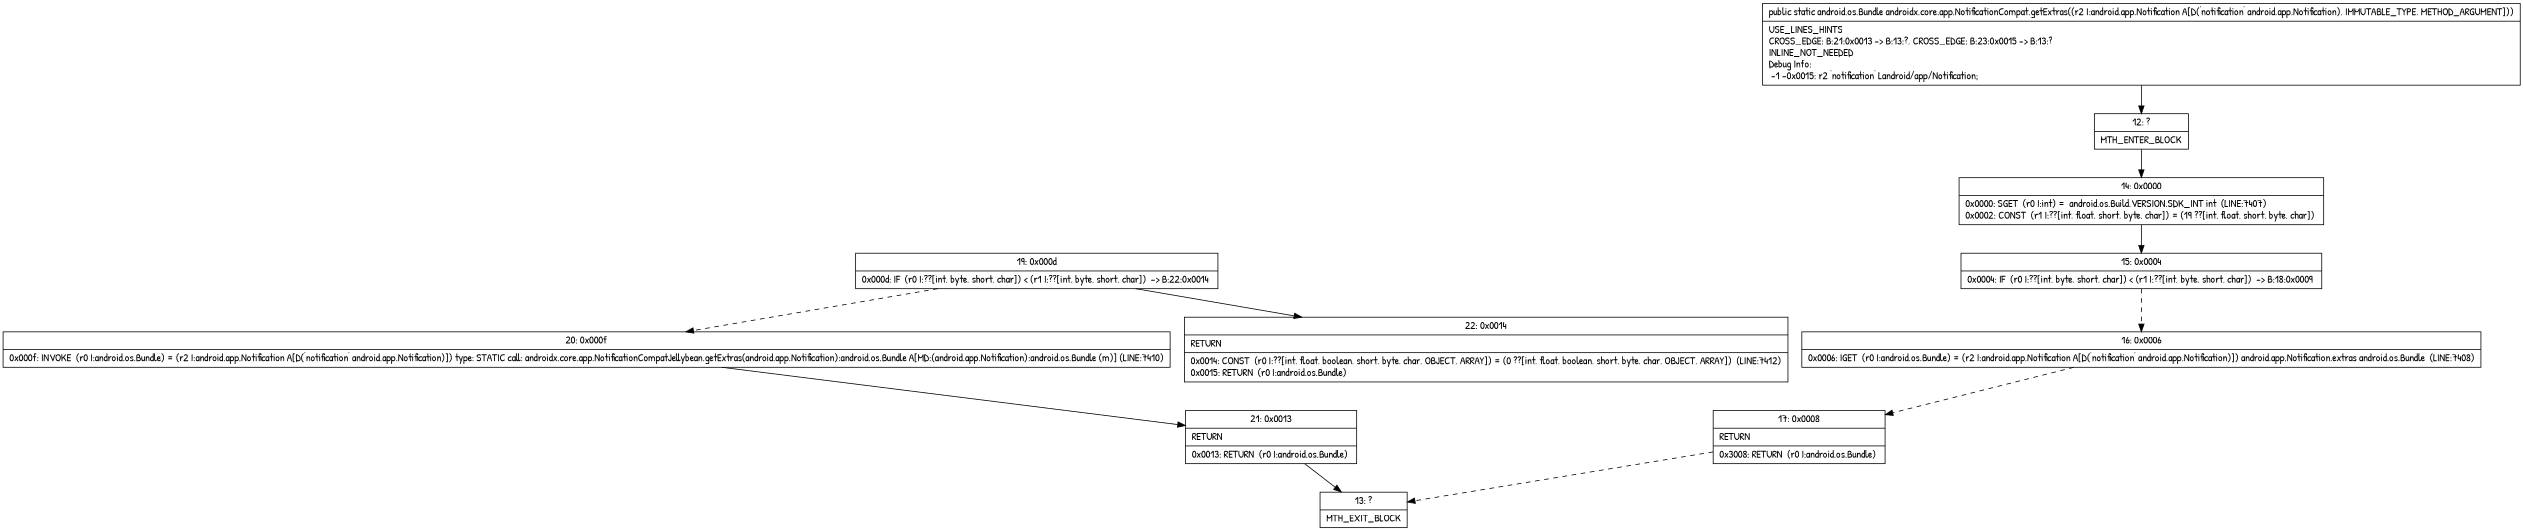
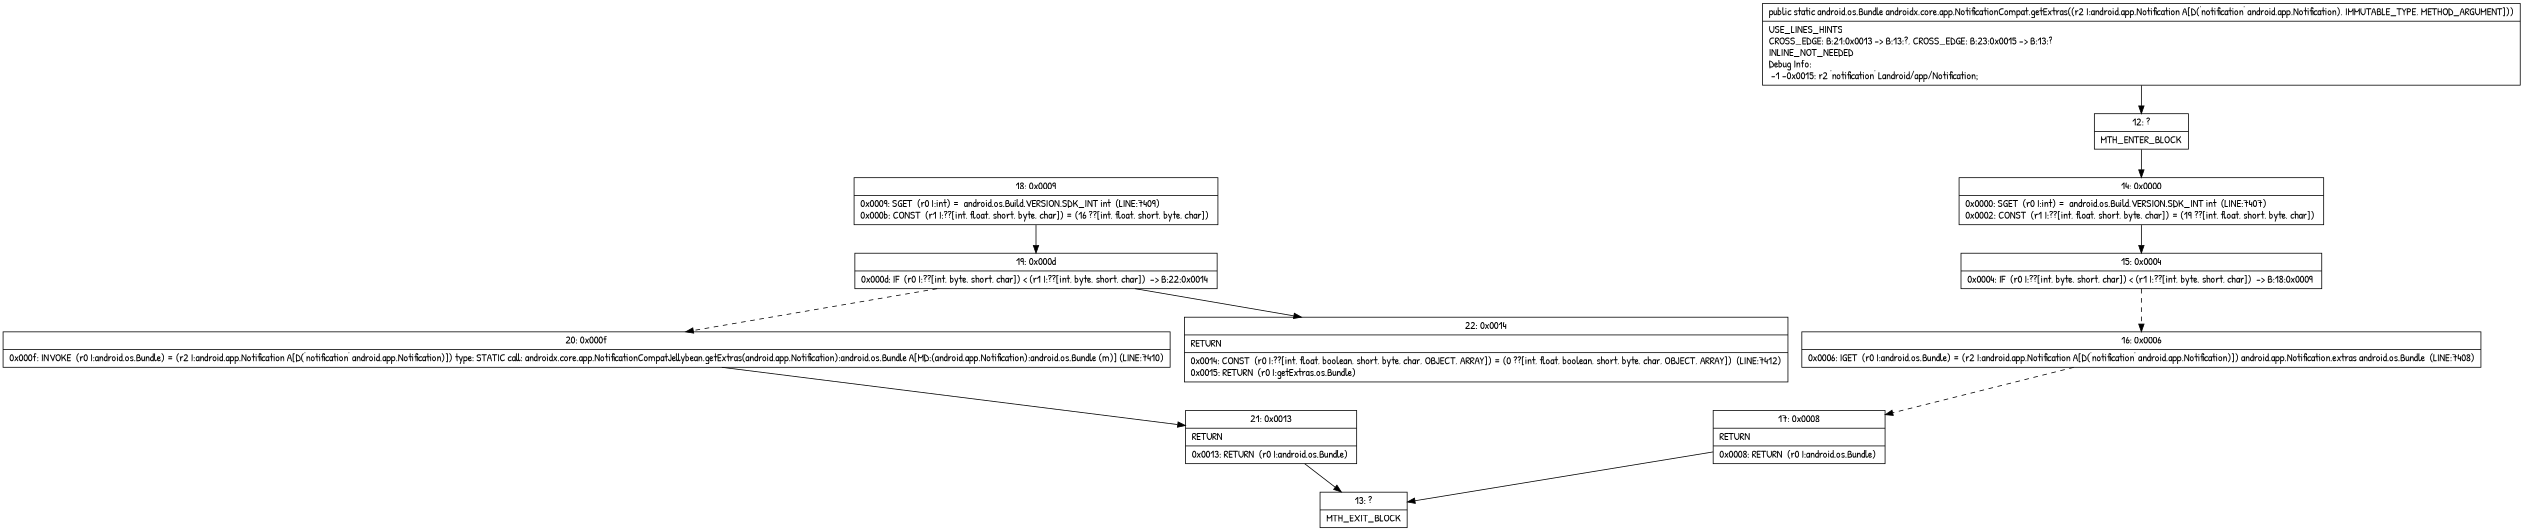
none -> (1036, 201)
(1270, 373) -> (1275, 373)
(1799, 454) -> (1799, 454)
(1564, 476) -> (1564, 476)
